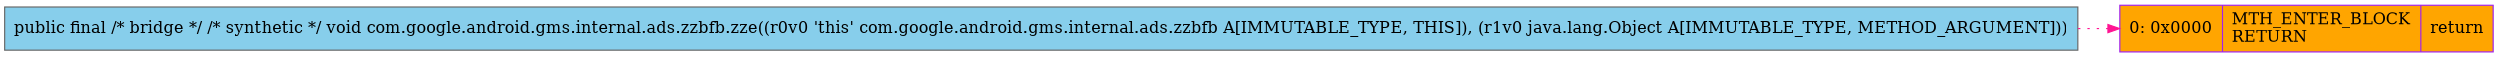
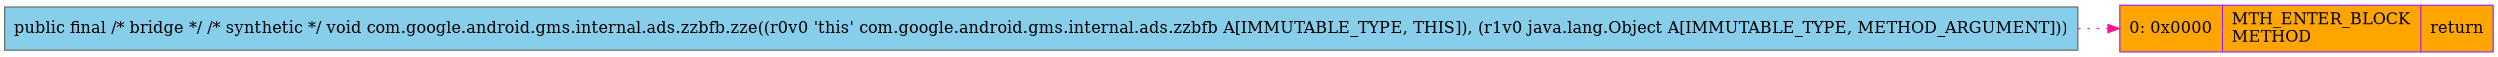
(2270, 37) -> (2272, 37)
